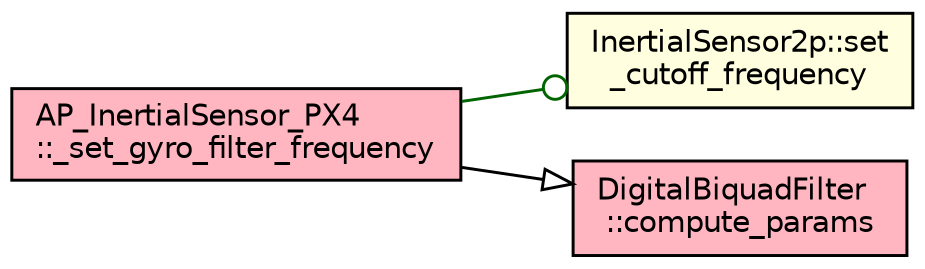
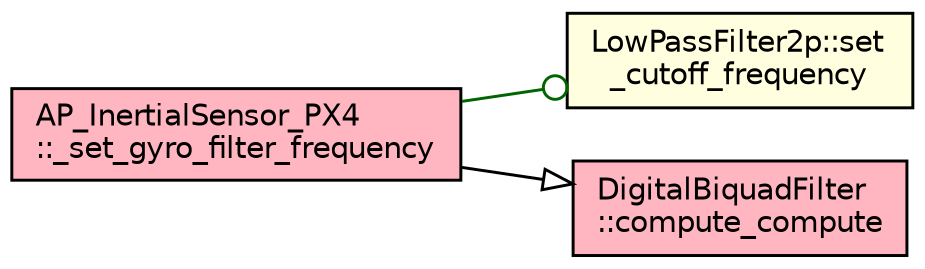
(740, 61) -> (740, 61)
(740, 208) -> (740, 208)
